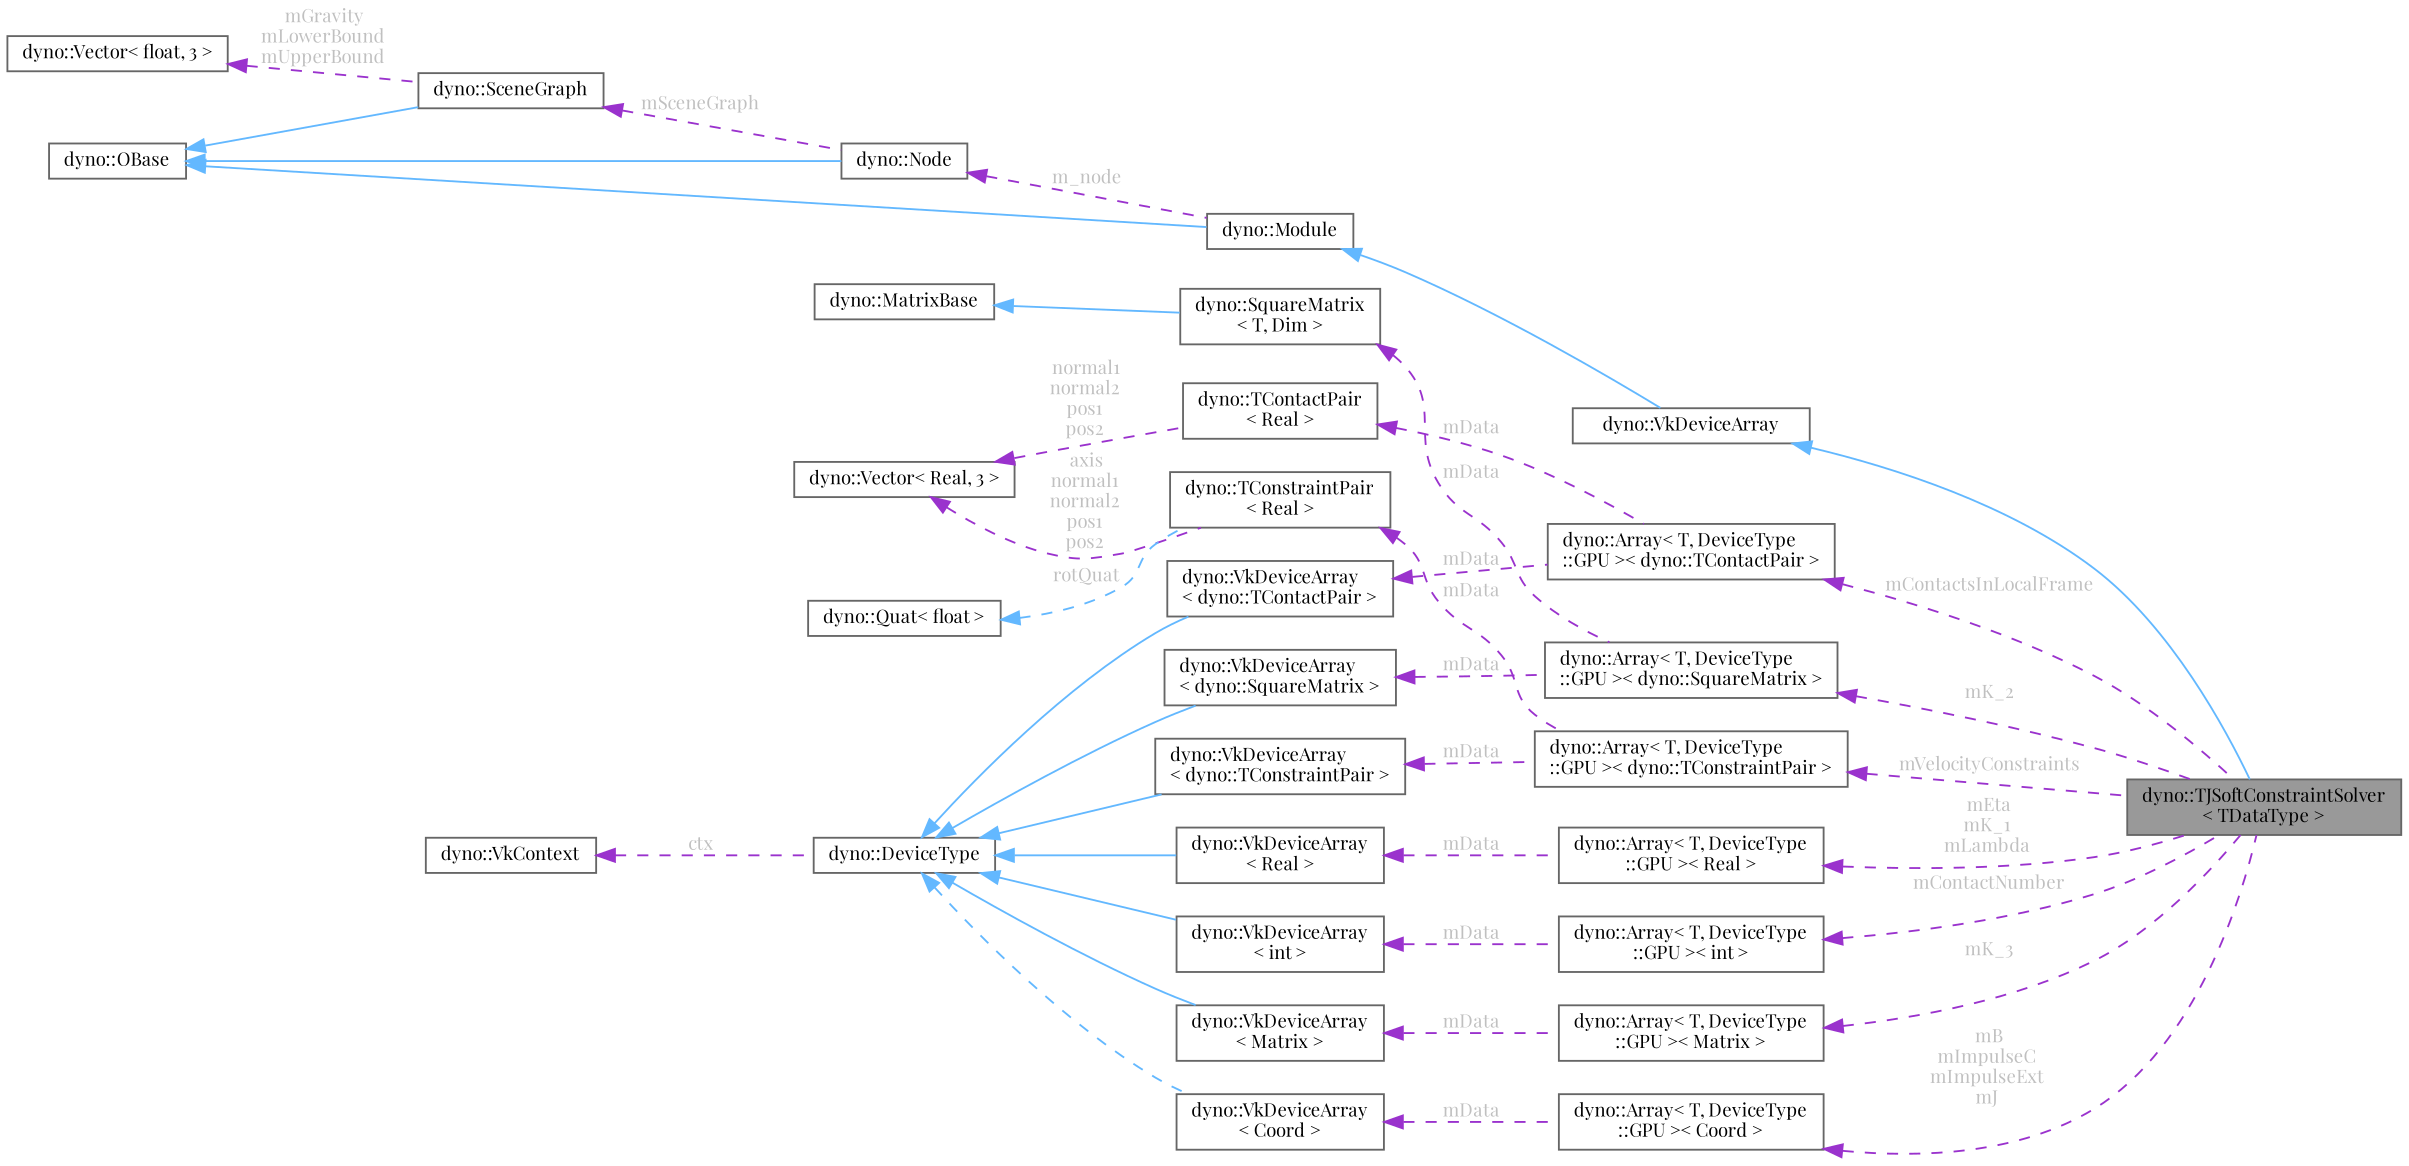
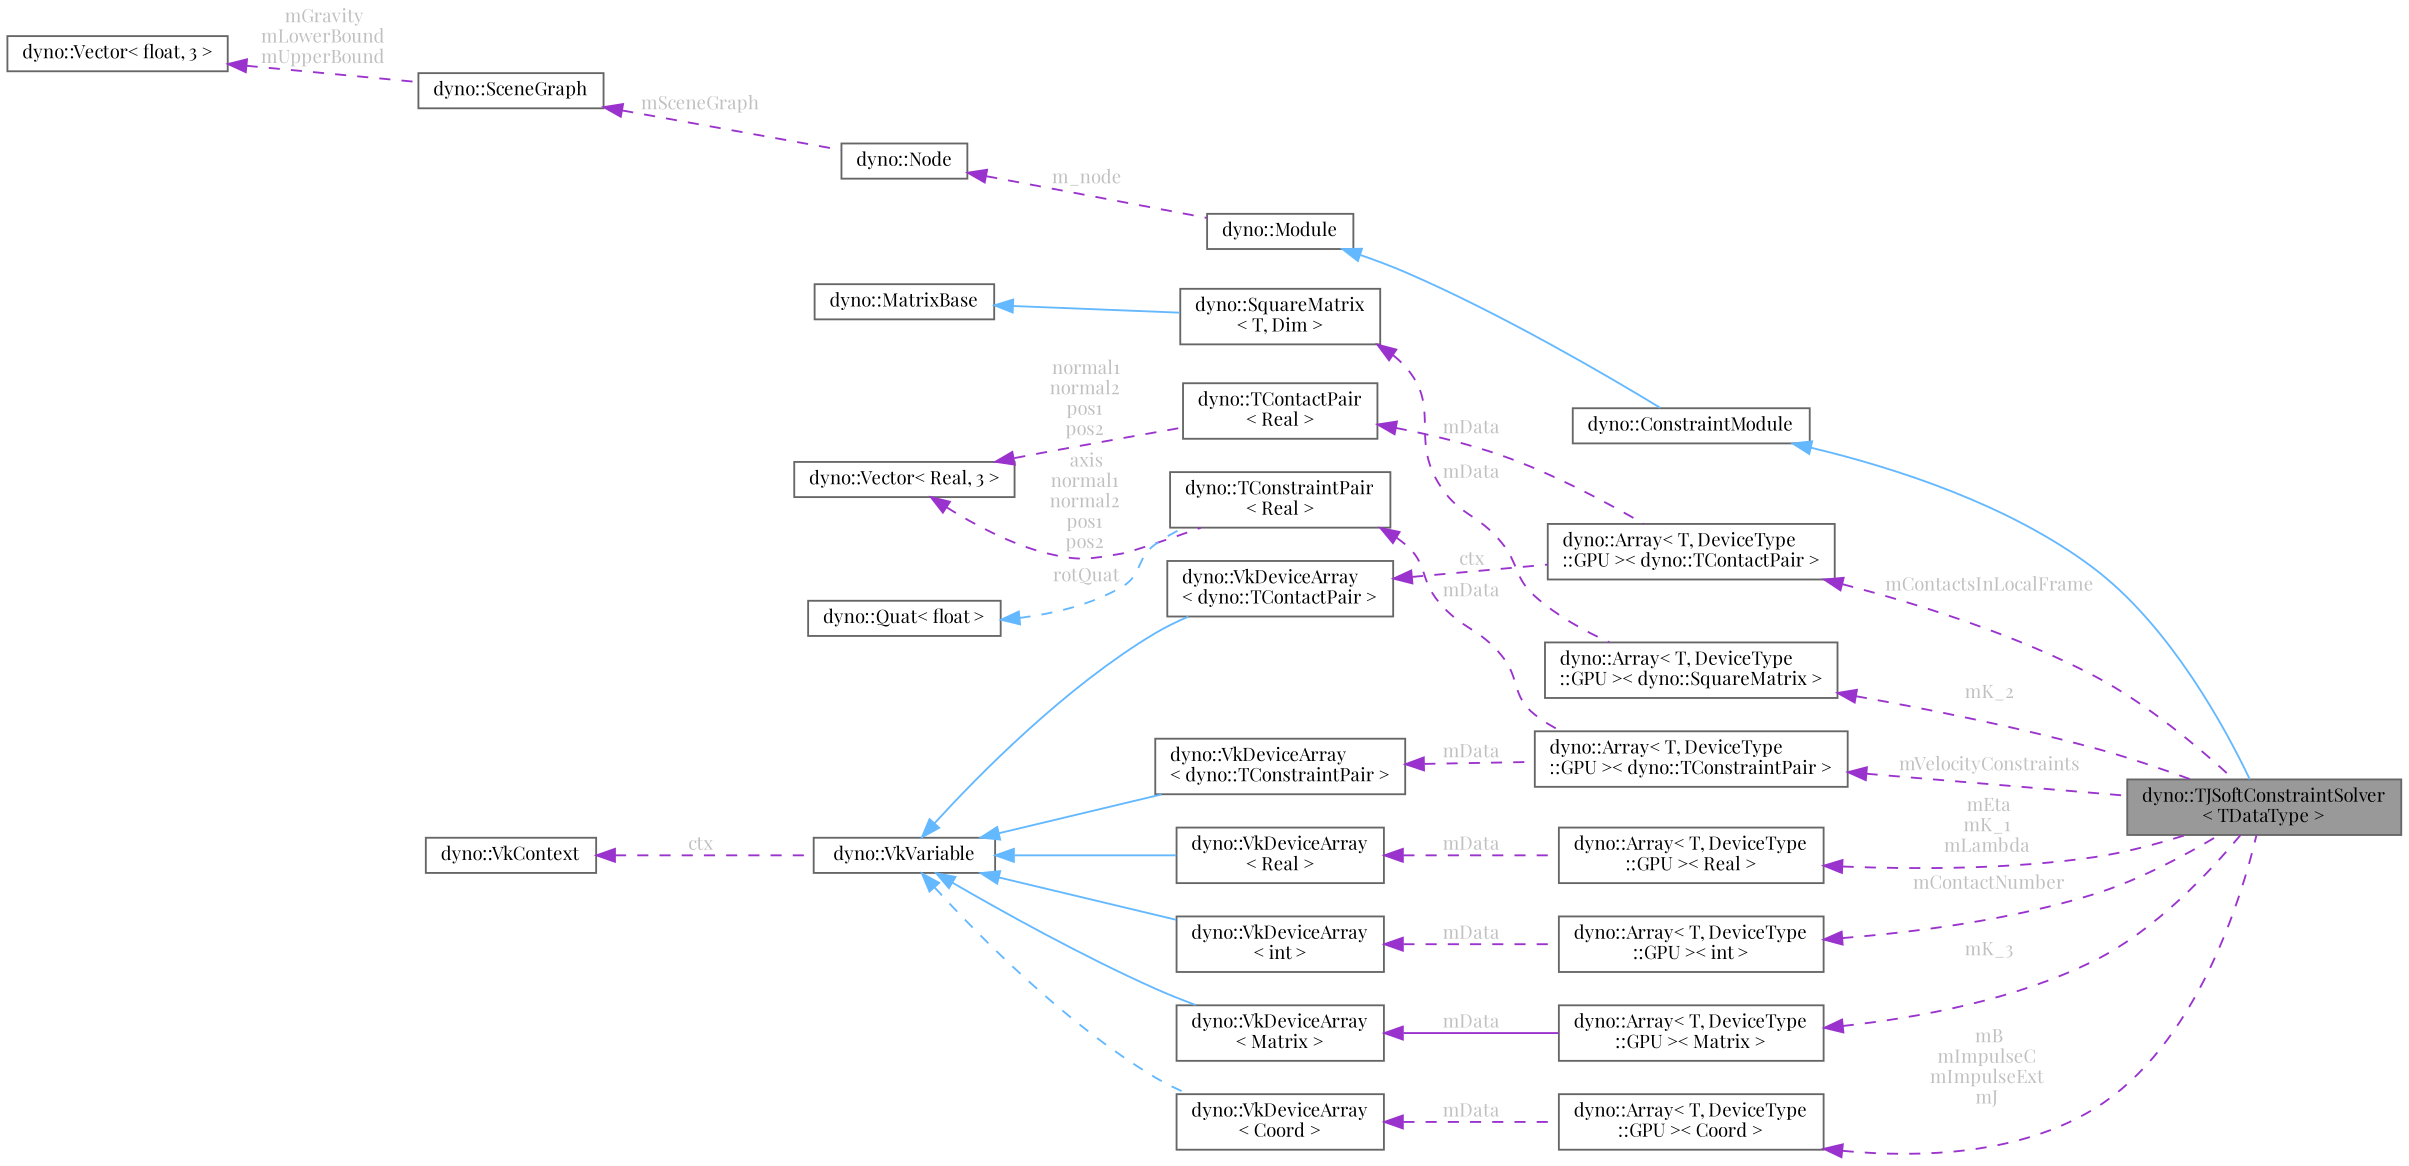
(118, 161) -> none
(1691, 426) -> (1691, 426)
(1470, 560) -> (1470, 560)
(1280, 678) -> none
(904, 855) -> (904, 855)
(1481, 1033) -> (1481, 1033)
